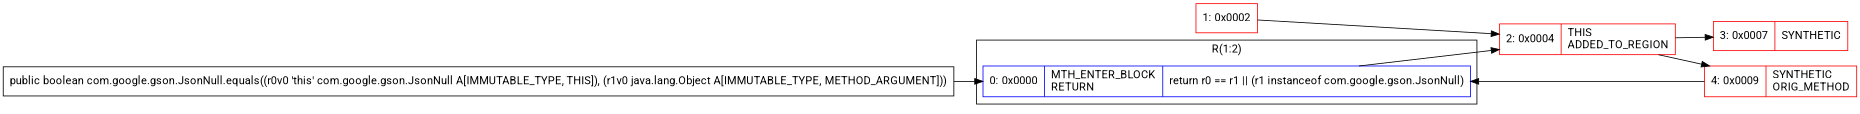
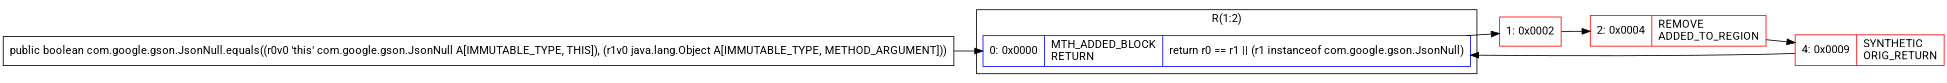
(1580, 33) -> (1681, 24)
(1781, 36) -> none
(1425, 58) -> (1482, 35)
(1104, 75) -> (1104, 45)
(1811, 87) -> (1900, 56)
